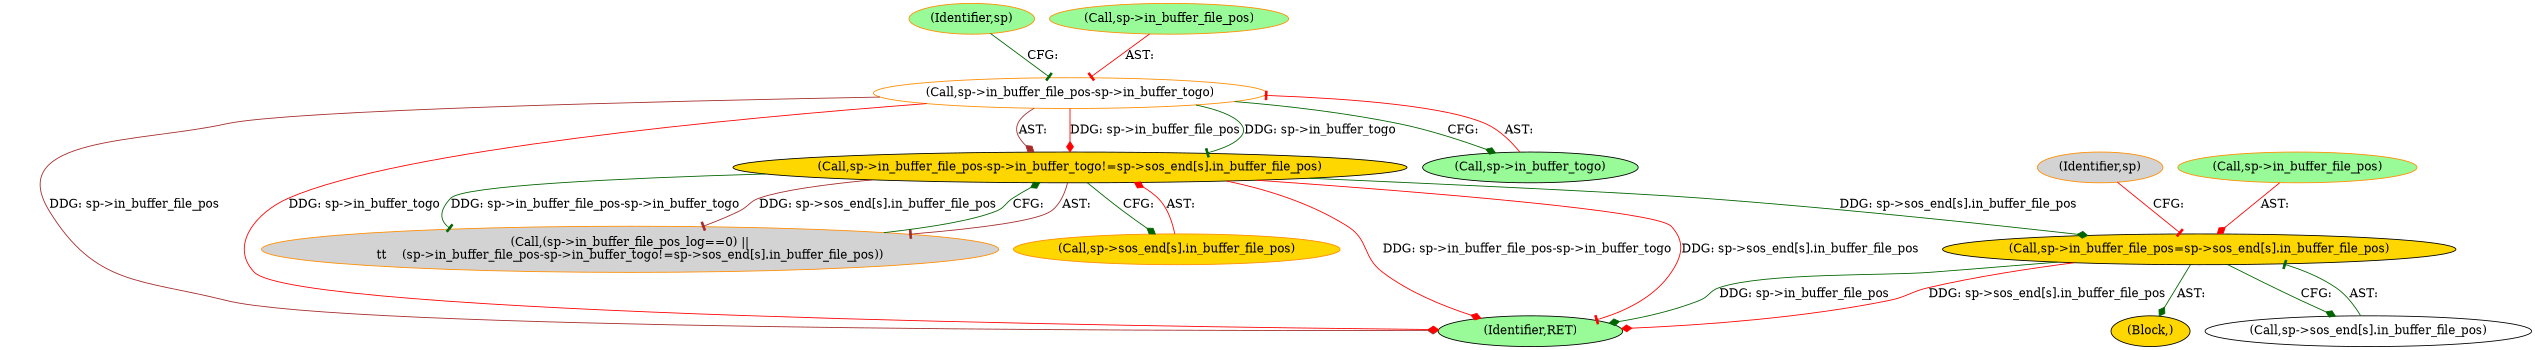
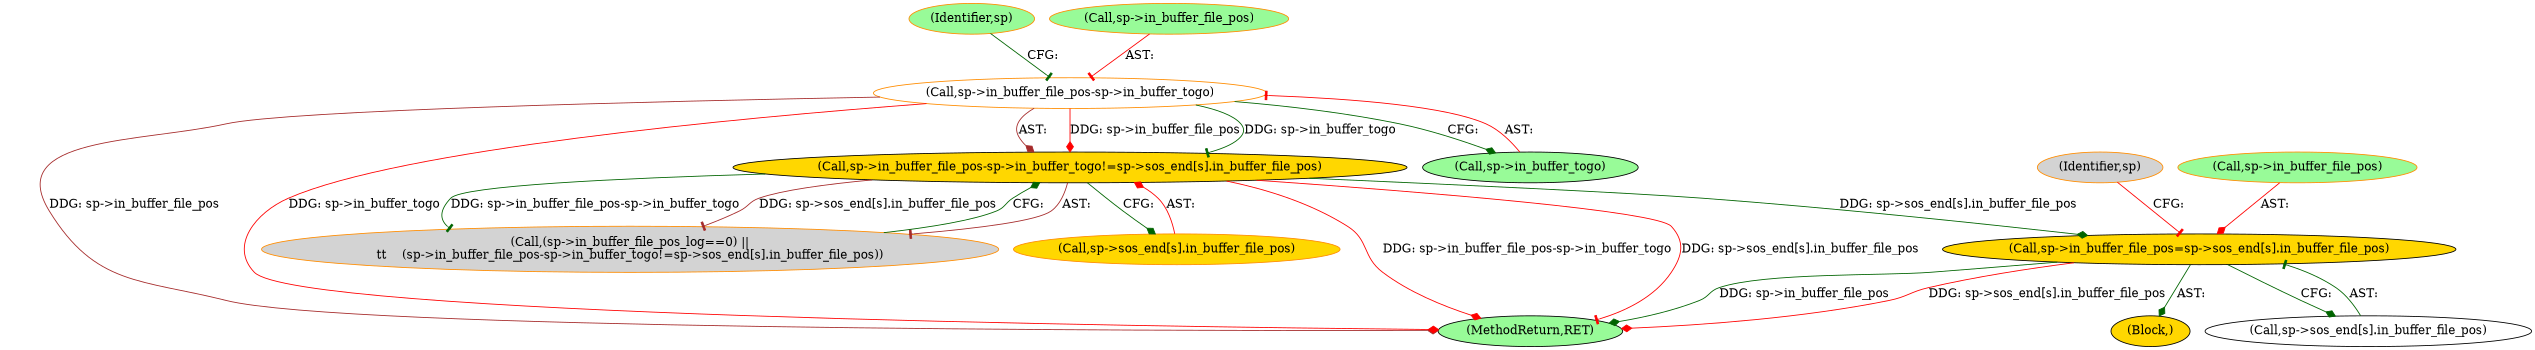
(1530, 331) -> (1530, 331)
